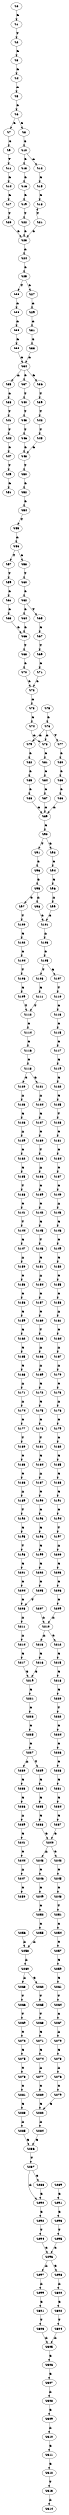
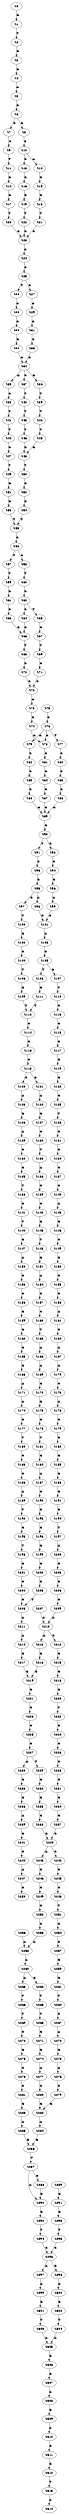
(37, 215) -> (40, 212)
none -> (9, 511)
